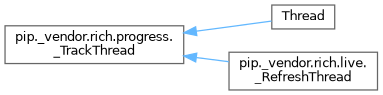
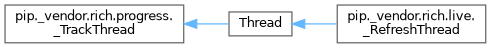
(213, 60) -> (321, 24)
